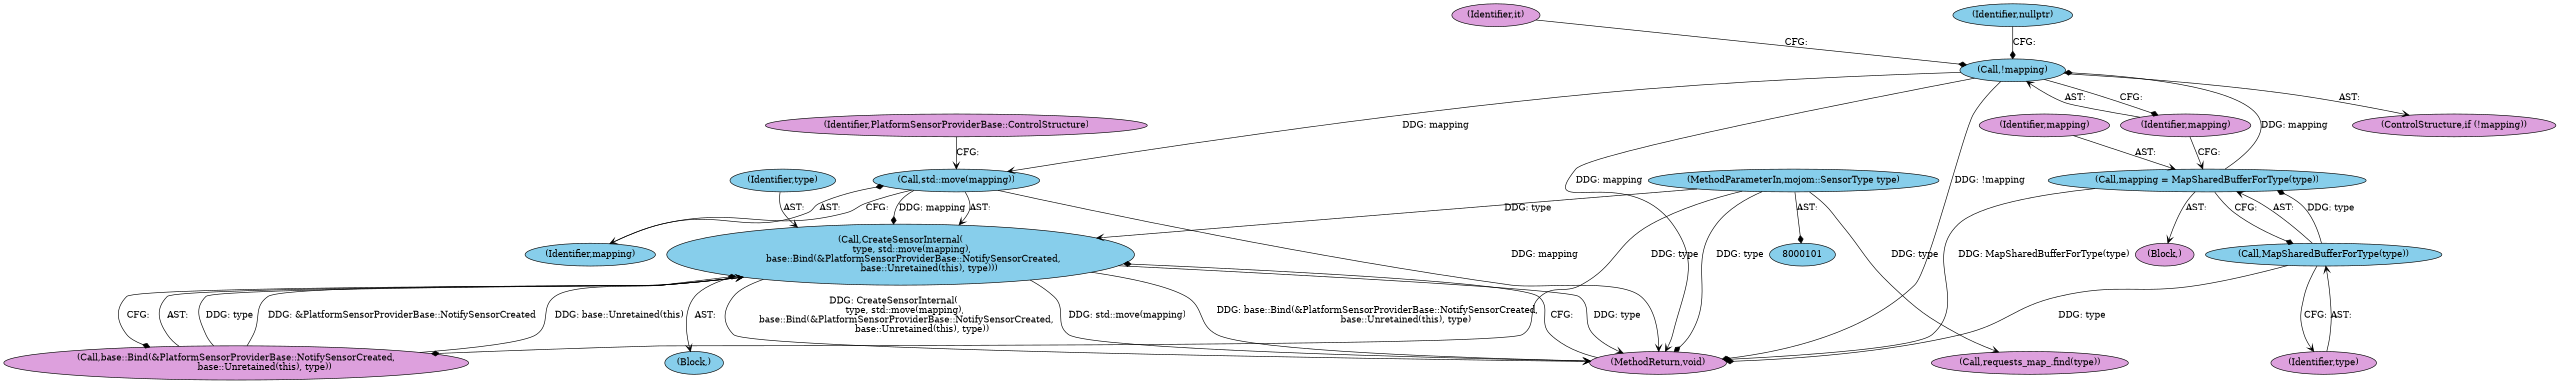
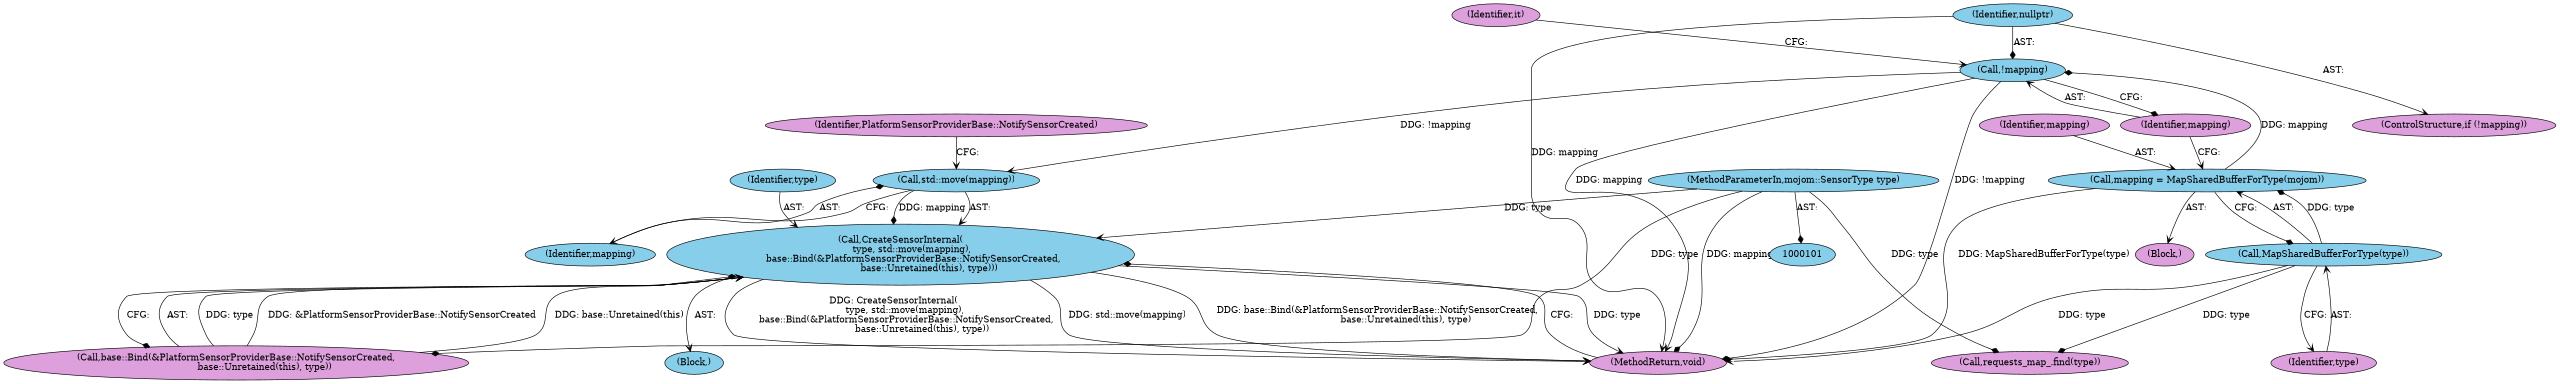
(1748, 42) -> (1748, 42)
(2026, 43) -> (2026, 43)
(2234, 87) -> (2240, 61)
(956, 125) -> (956, 125)
(1436, 125) -> (1436, 125)
(2207, 180) -> (2207, 180)
(1740, 255) -> (1740, 255)
(1802, 255) -> (1802, 255)
(1345, 259) -> (1556, 52)
(1890, 284) -> (1890, 284)
none -> (2180, 308)
(2011, 315) -> (2011, 315)
